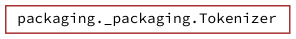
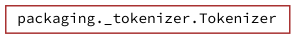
(148, 19) -> (148, 19)
